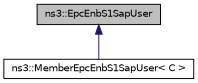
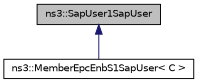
(99, 14) -> (99, 14)
